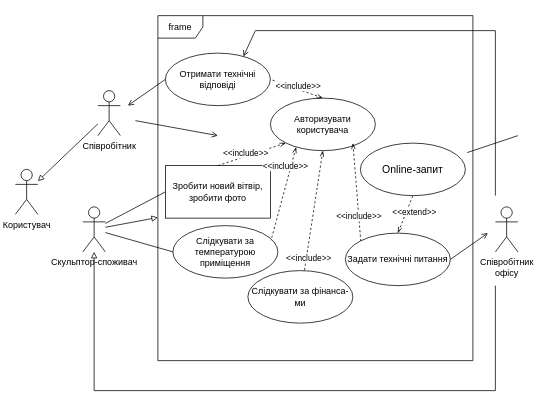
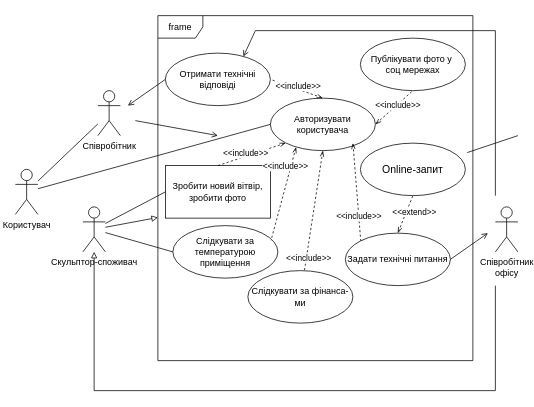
none -> (413, 64)
none -> (395, 107)
none -> (155, 156)
(44, 175) -> (42, 177)
